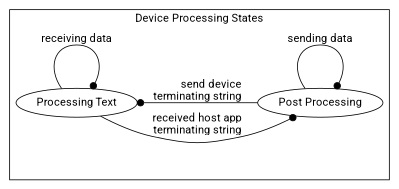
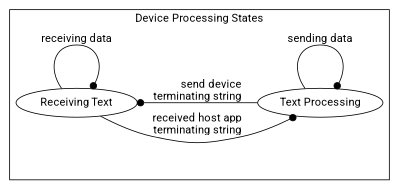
(77, 103) -> (77, 103)
(320, 103) -> (320, 103)
